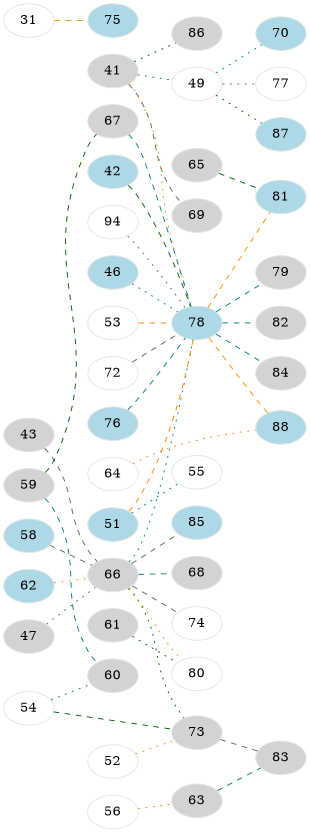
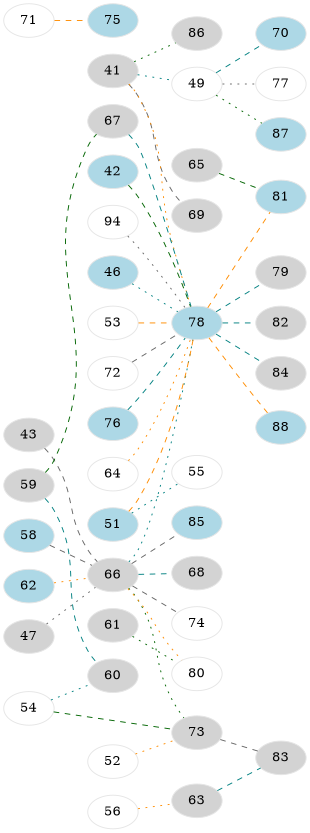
(29, 21) -> (29, 21)
(239, 59) -> (239, 59)
(193, 441) -> (164, 403)
